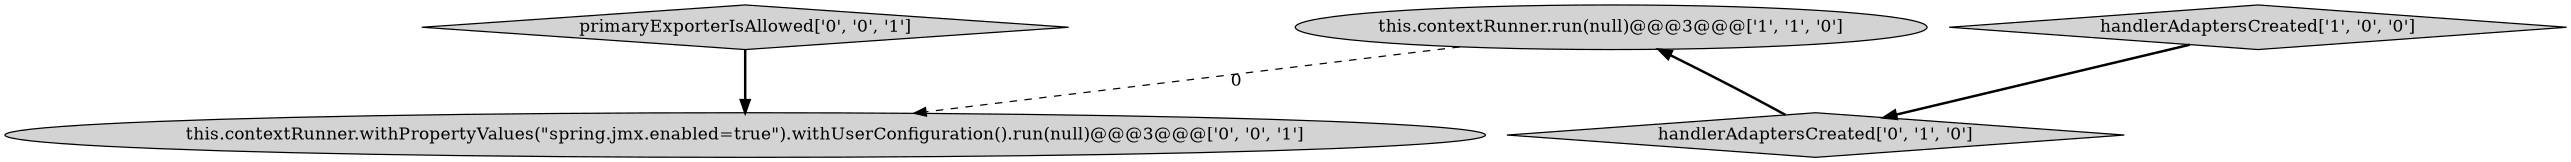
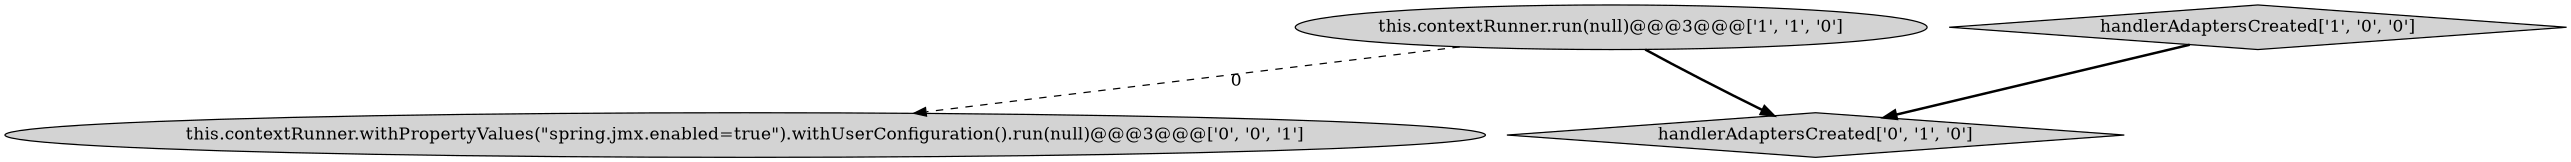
(745, 27) -> none
(1728, 84) -> (1703, 80)
